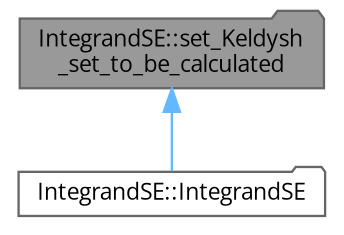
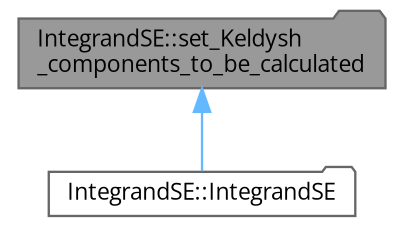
(172, 53) -> (202, 53)
